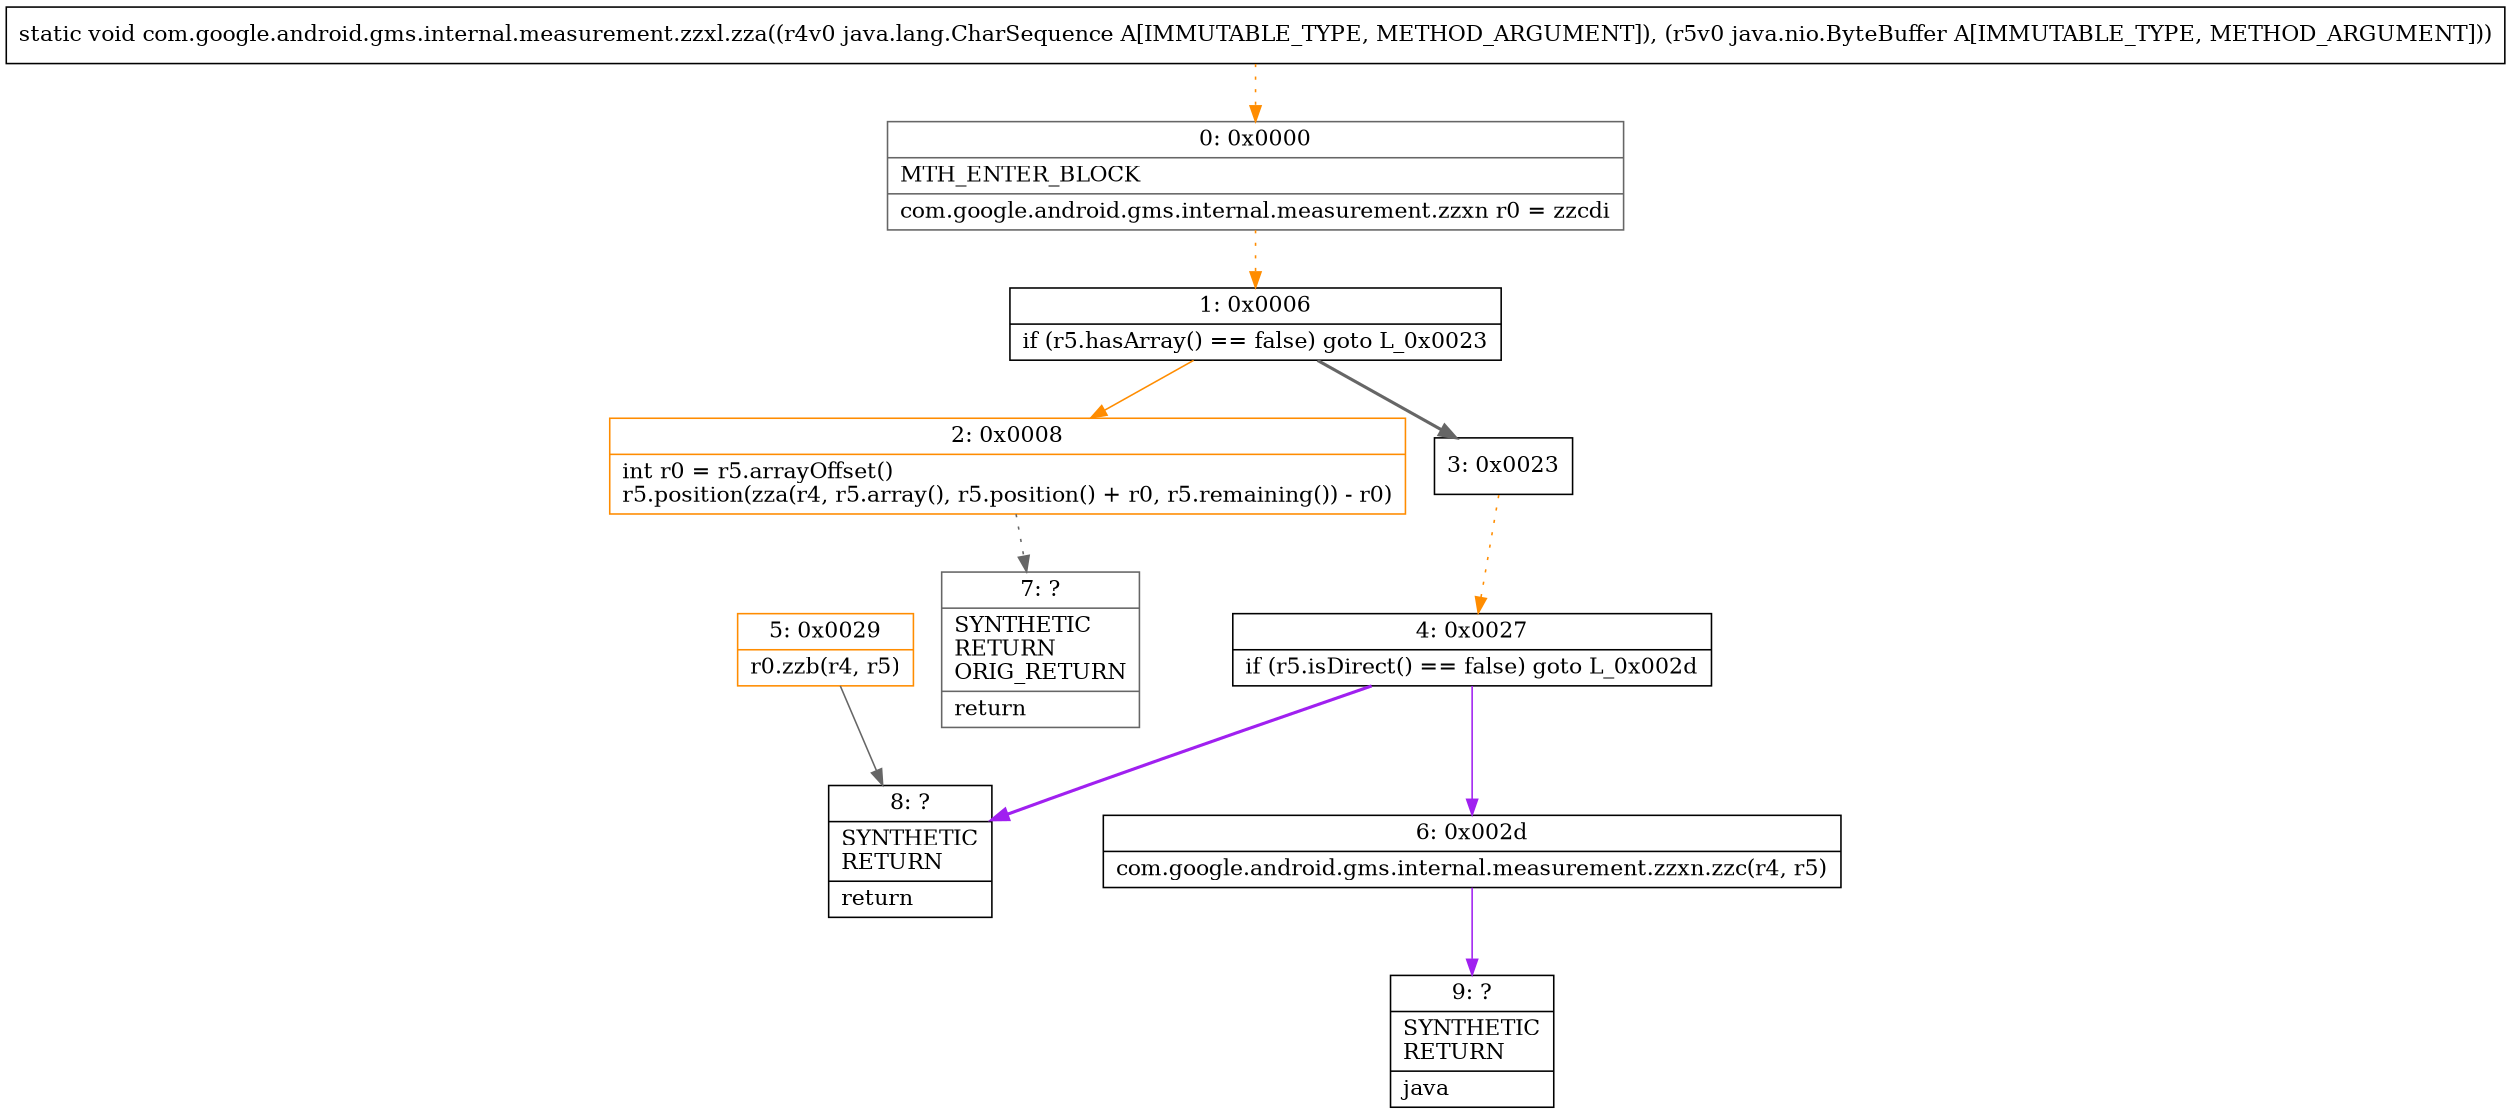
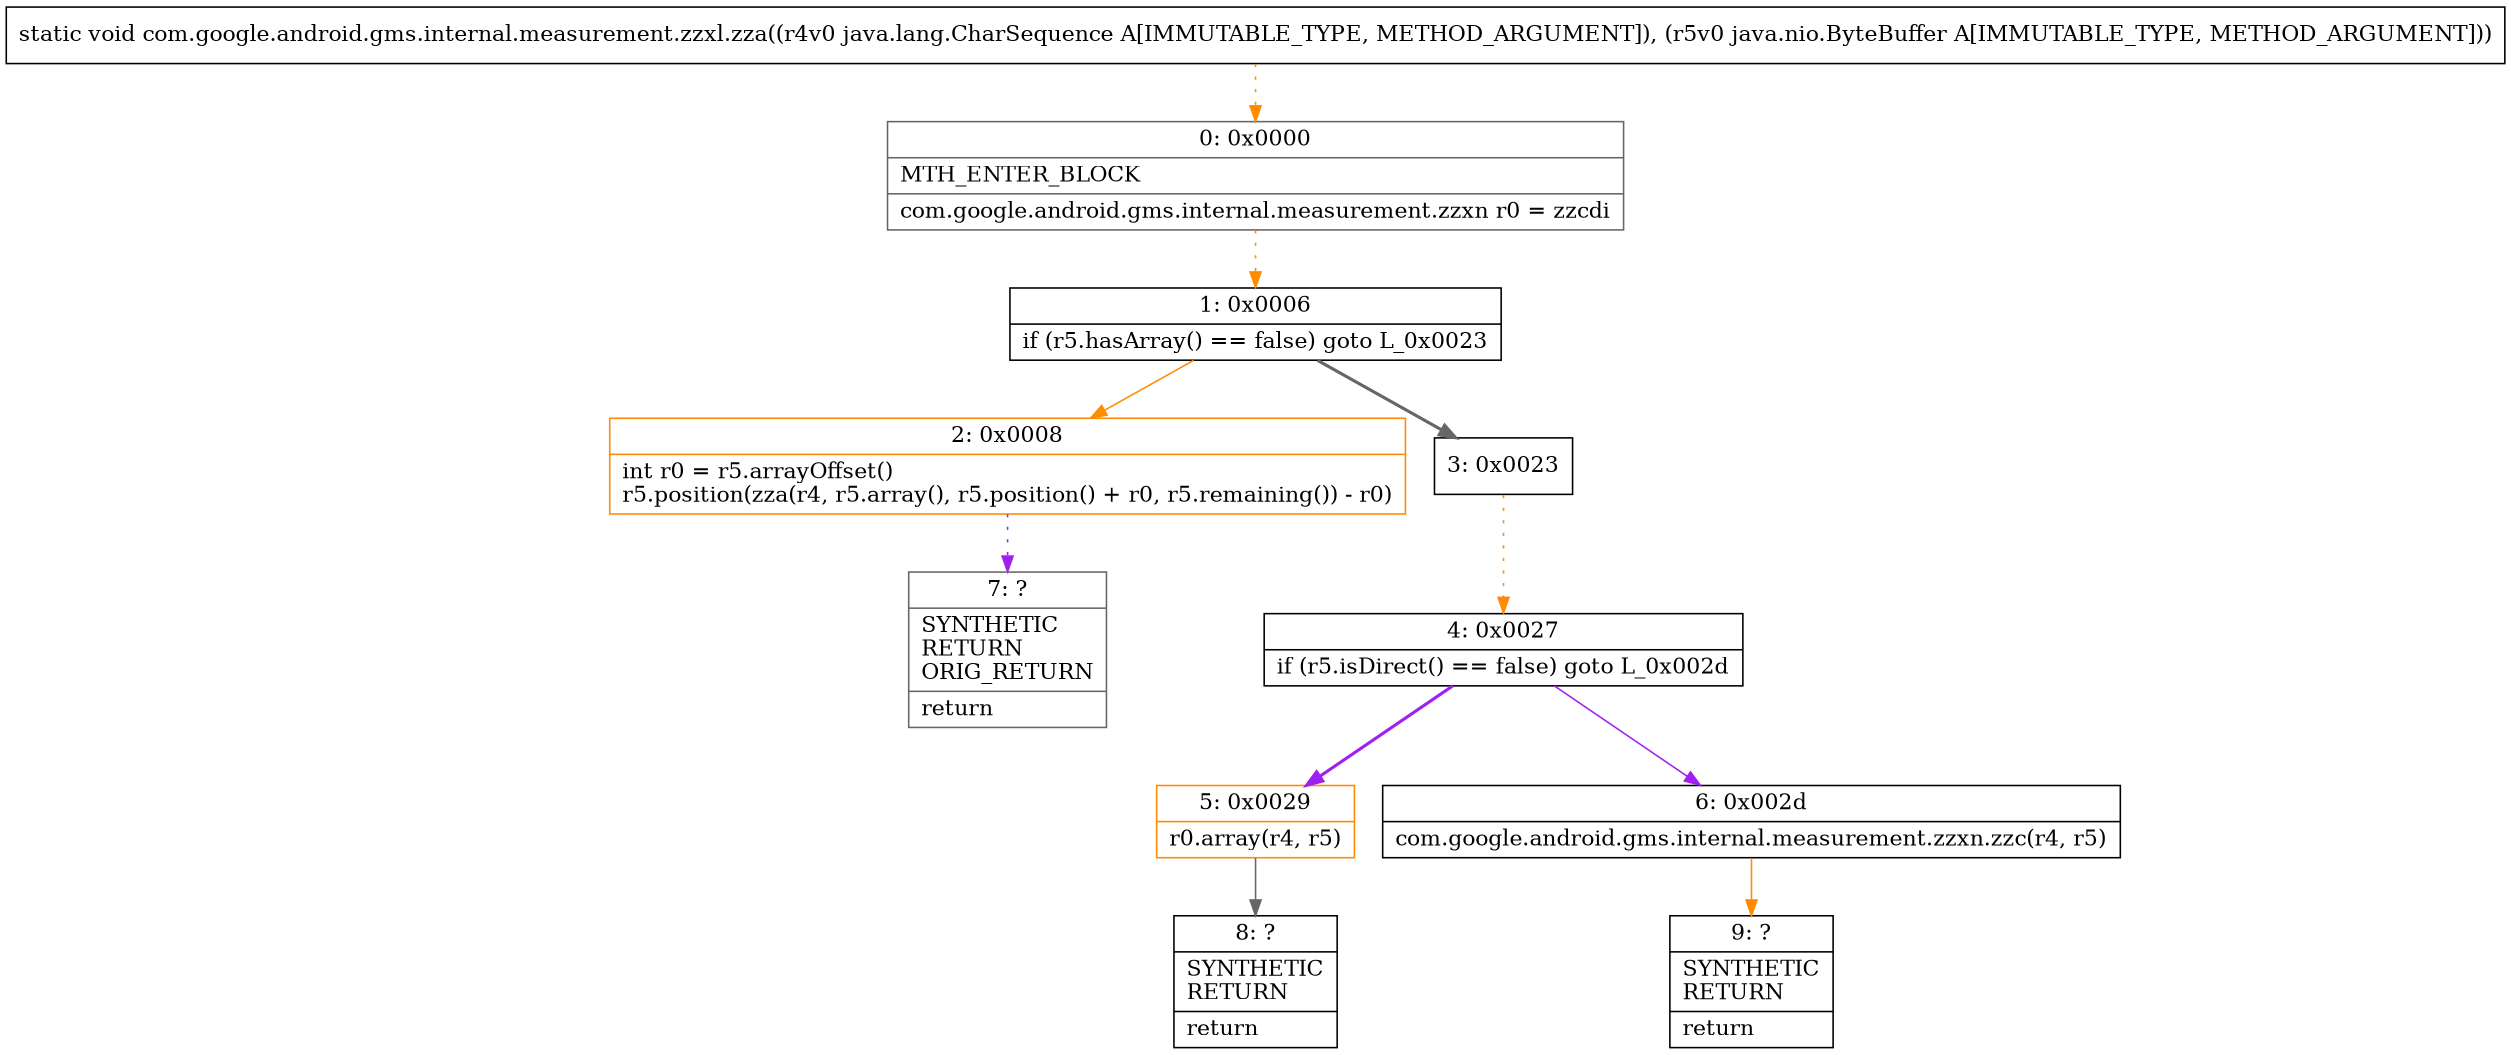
(1020, 535) -> (1008, 535)
(826, 667) -> (1256, 839)
(1189, 749) -> (1386, 731)
(1472, 923) -> (1752, 879)
(1427, 1088) -> (1719, 1029)
